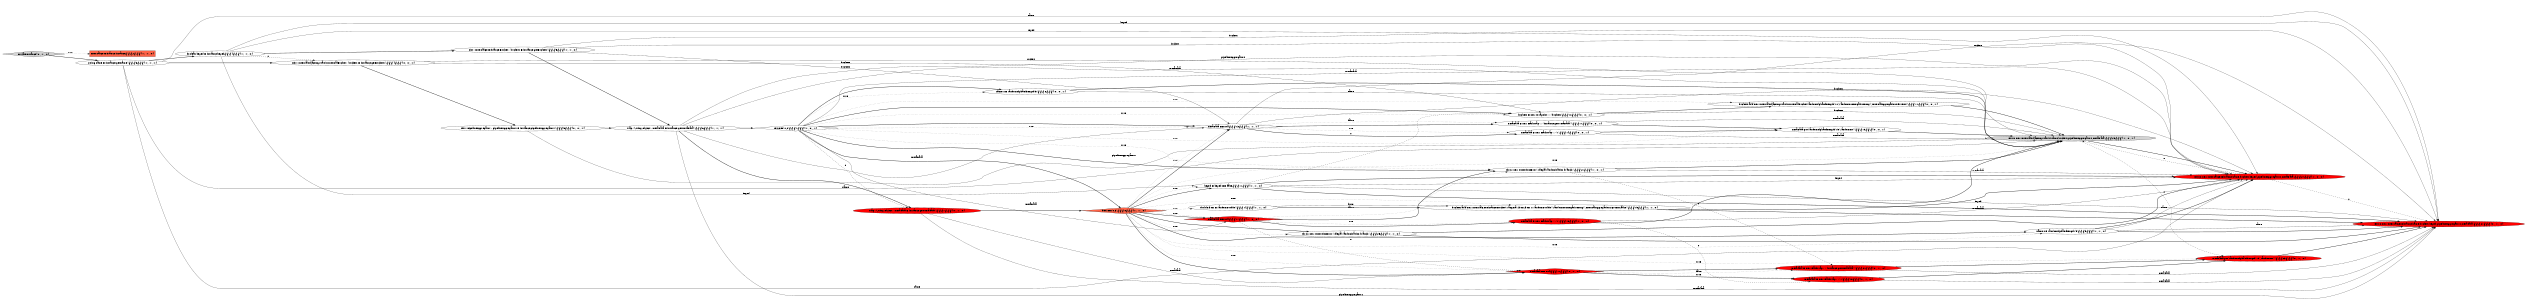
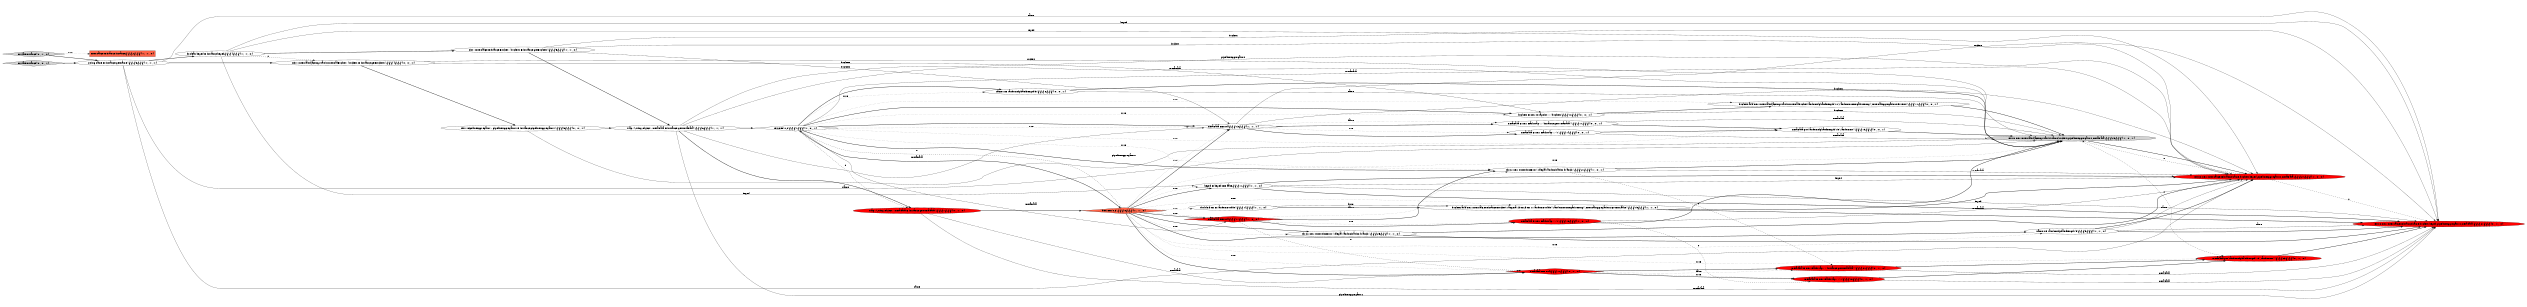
none -> (34, 63)
(1384, 149) -> none
none -> (968, 155)
